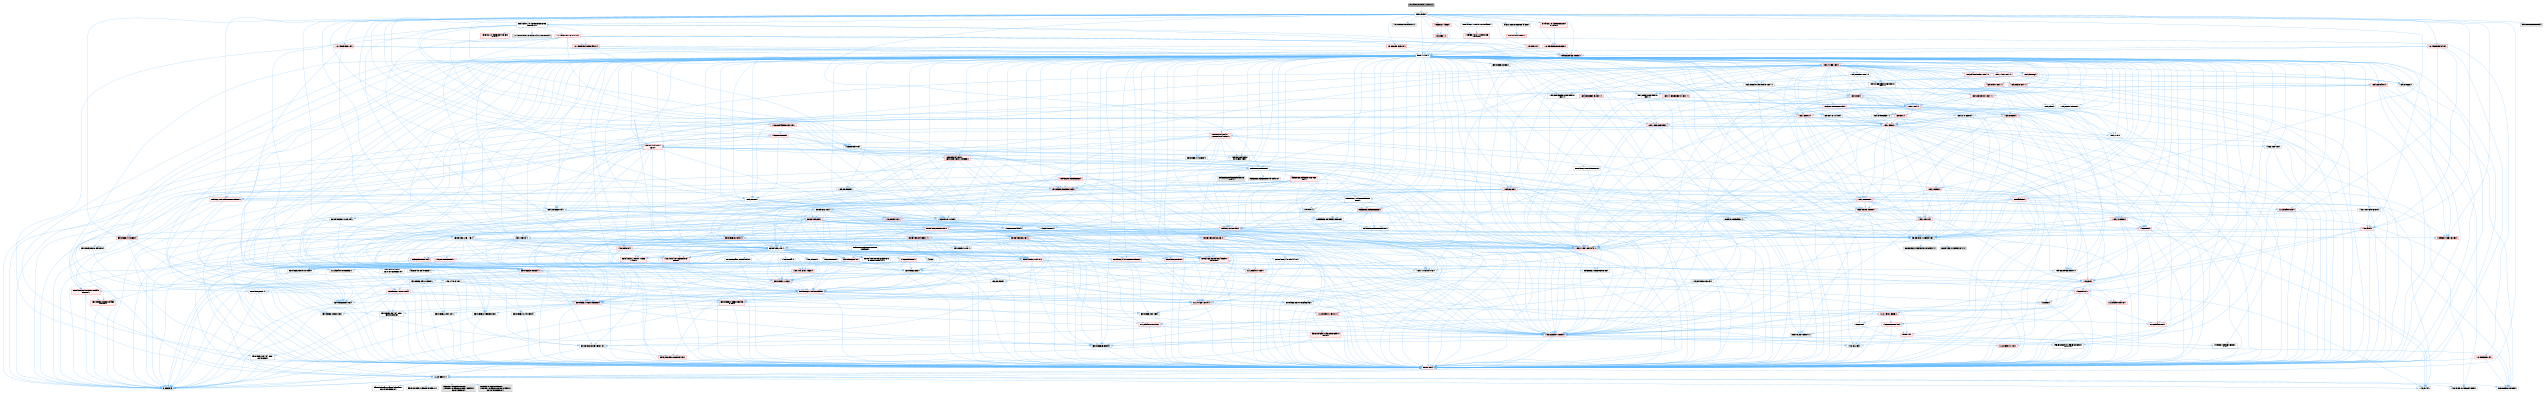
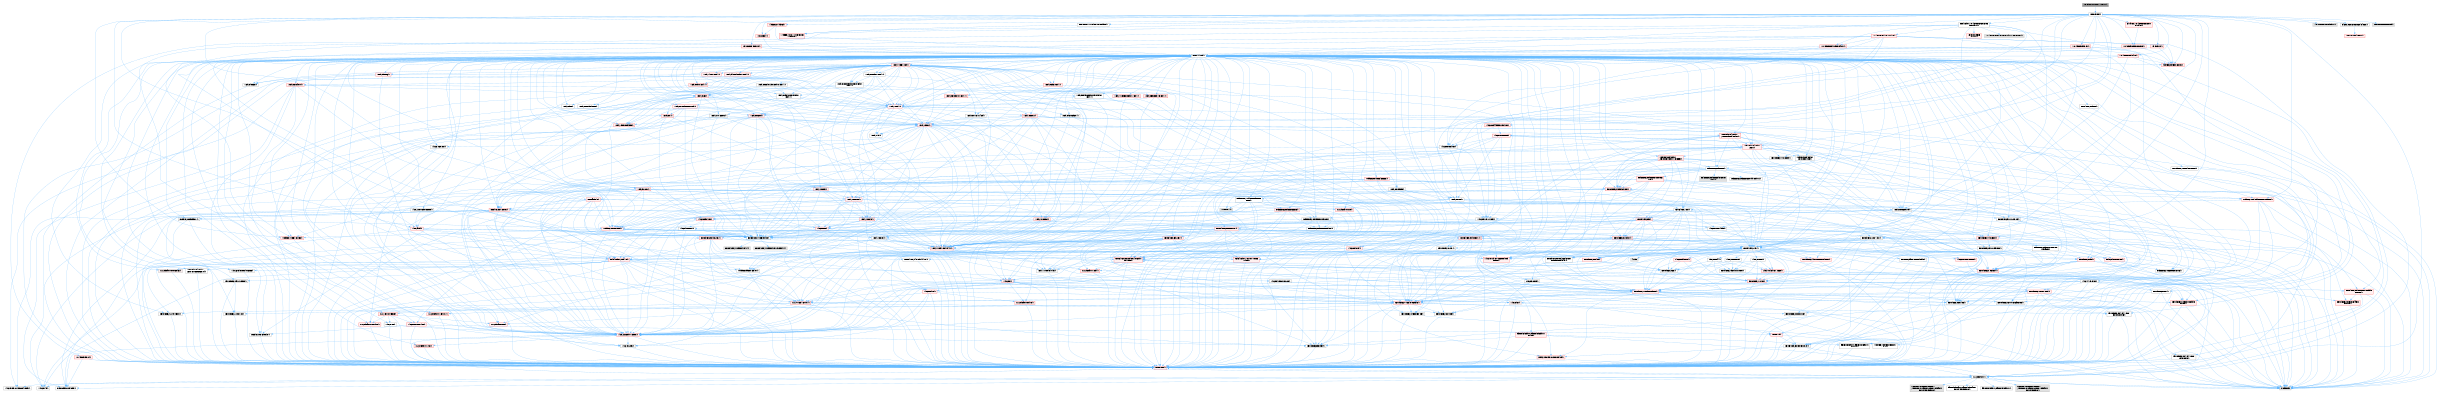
(495, 36) -> (1974, 36)
(1597, 59) -> (1683, 59)
